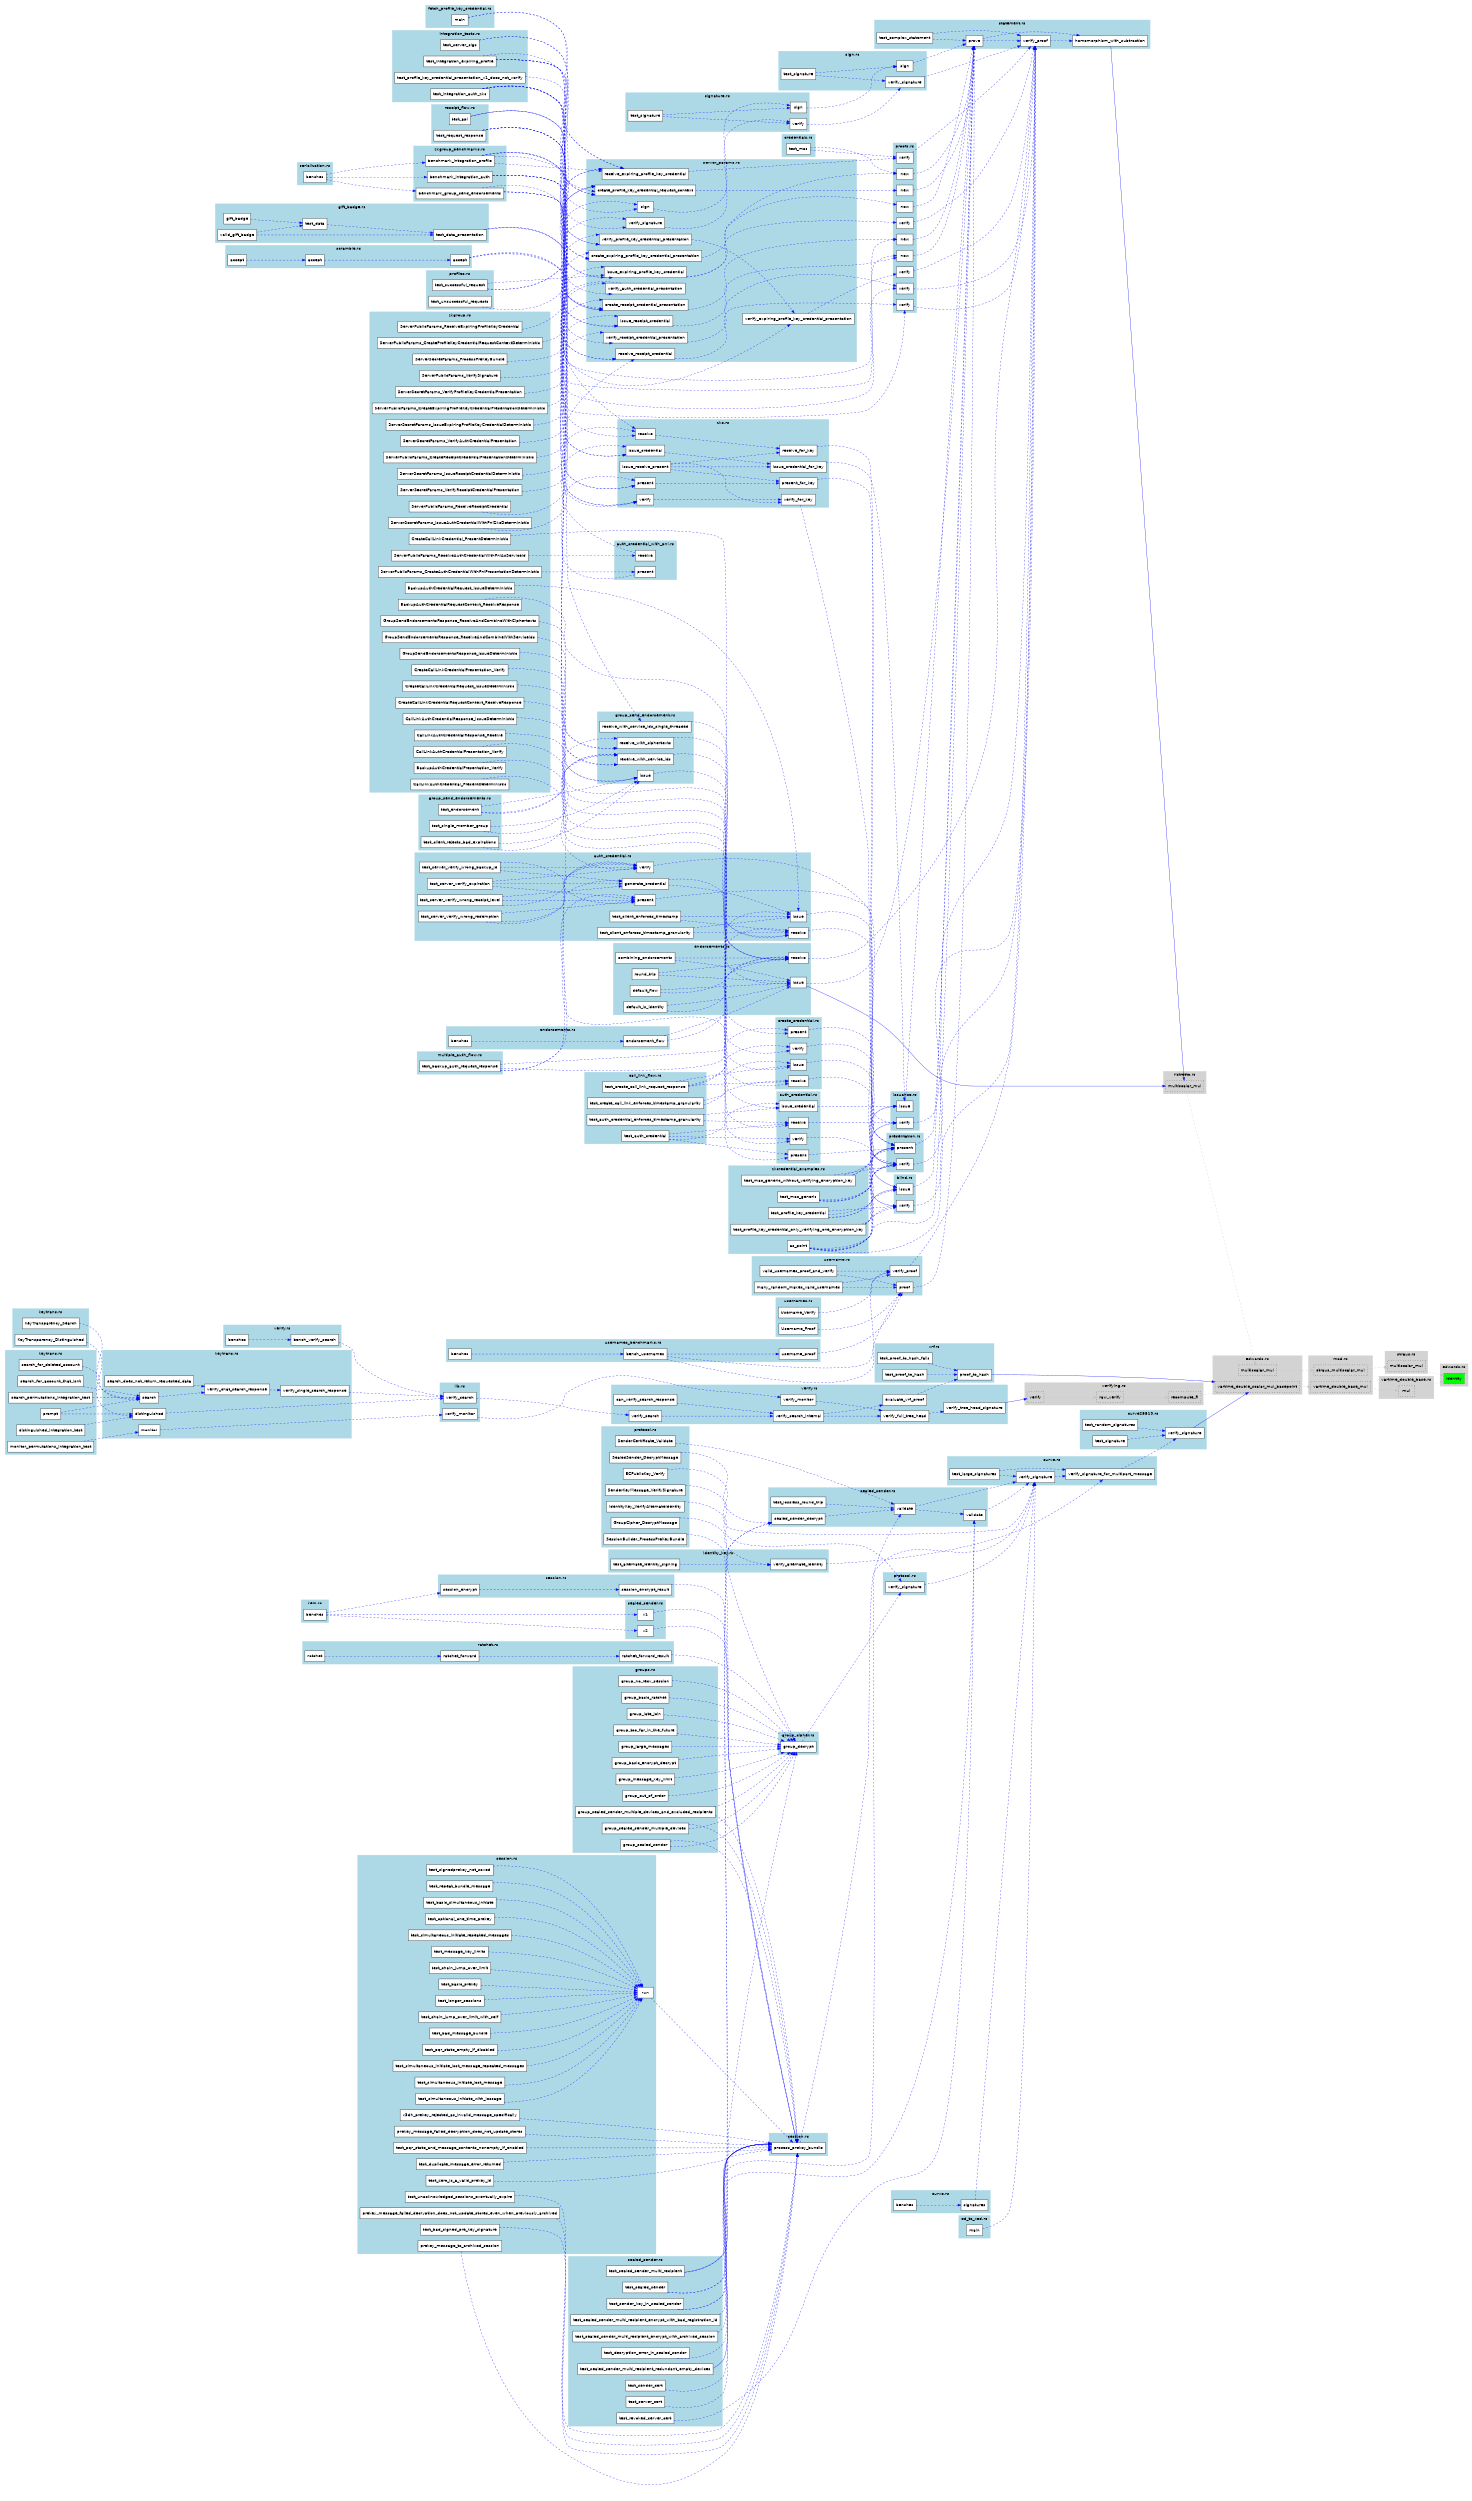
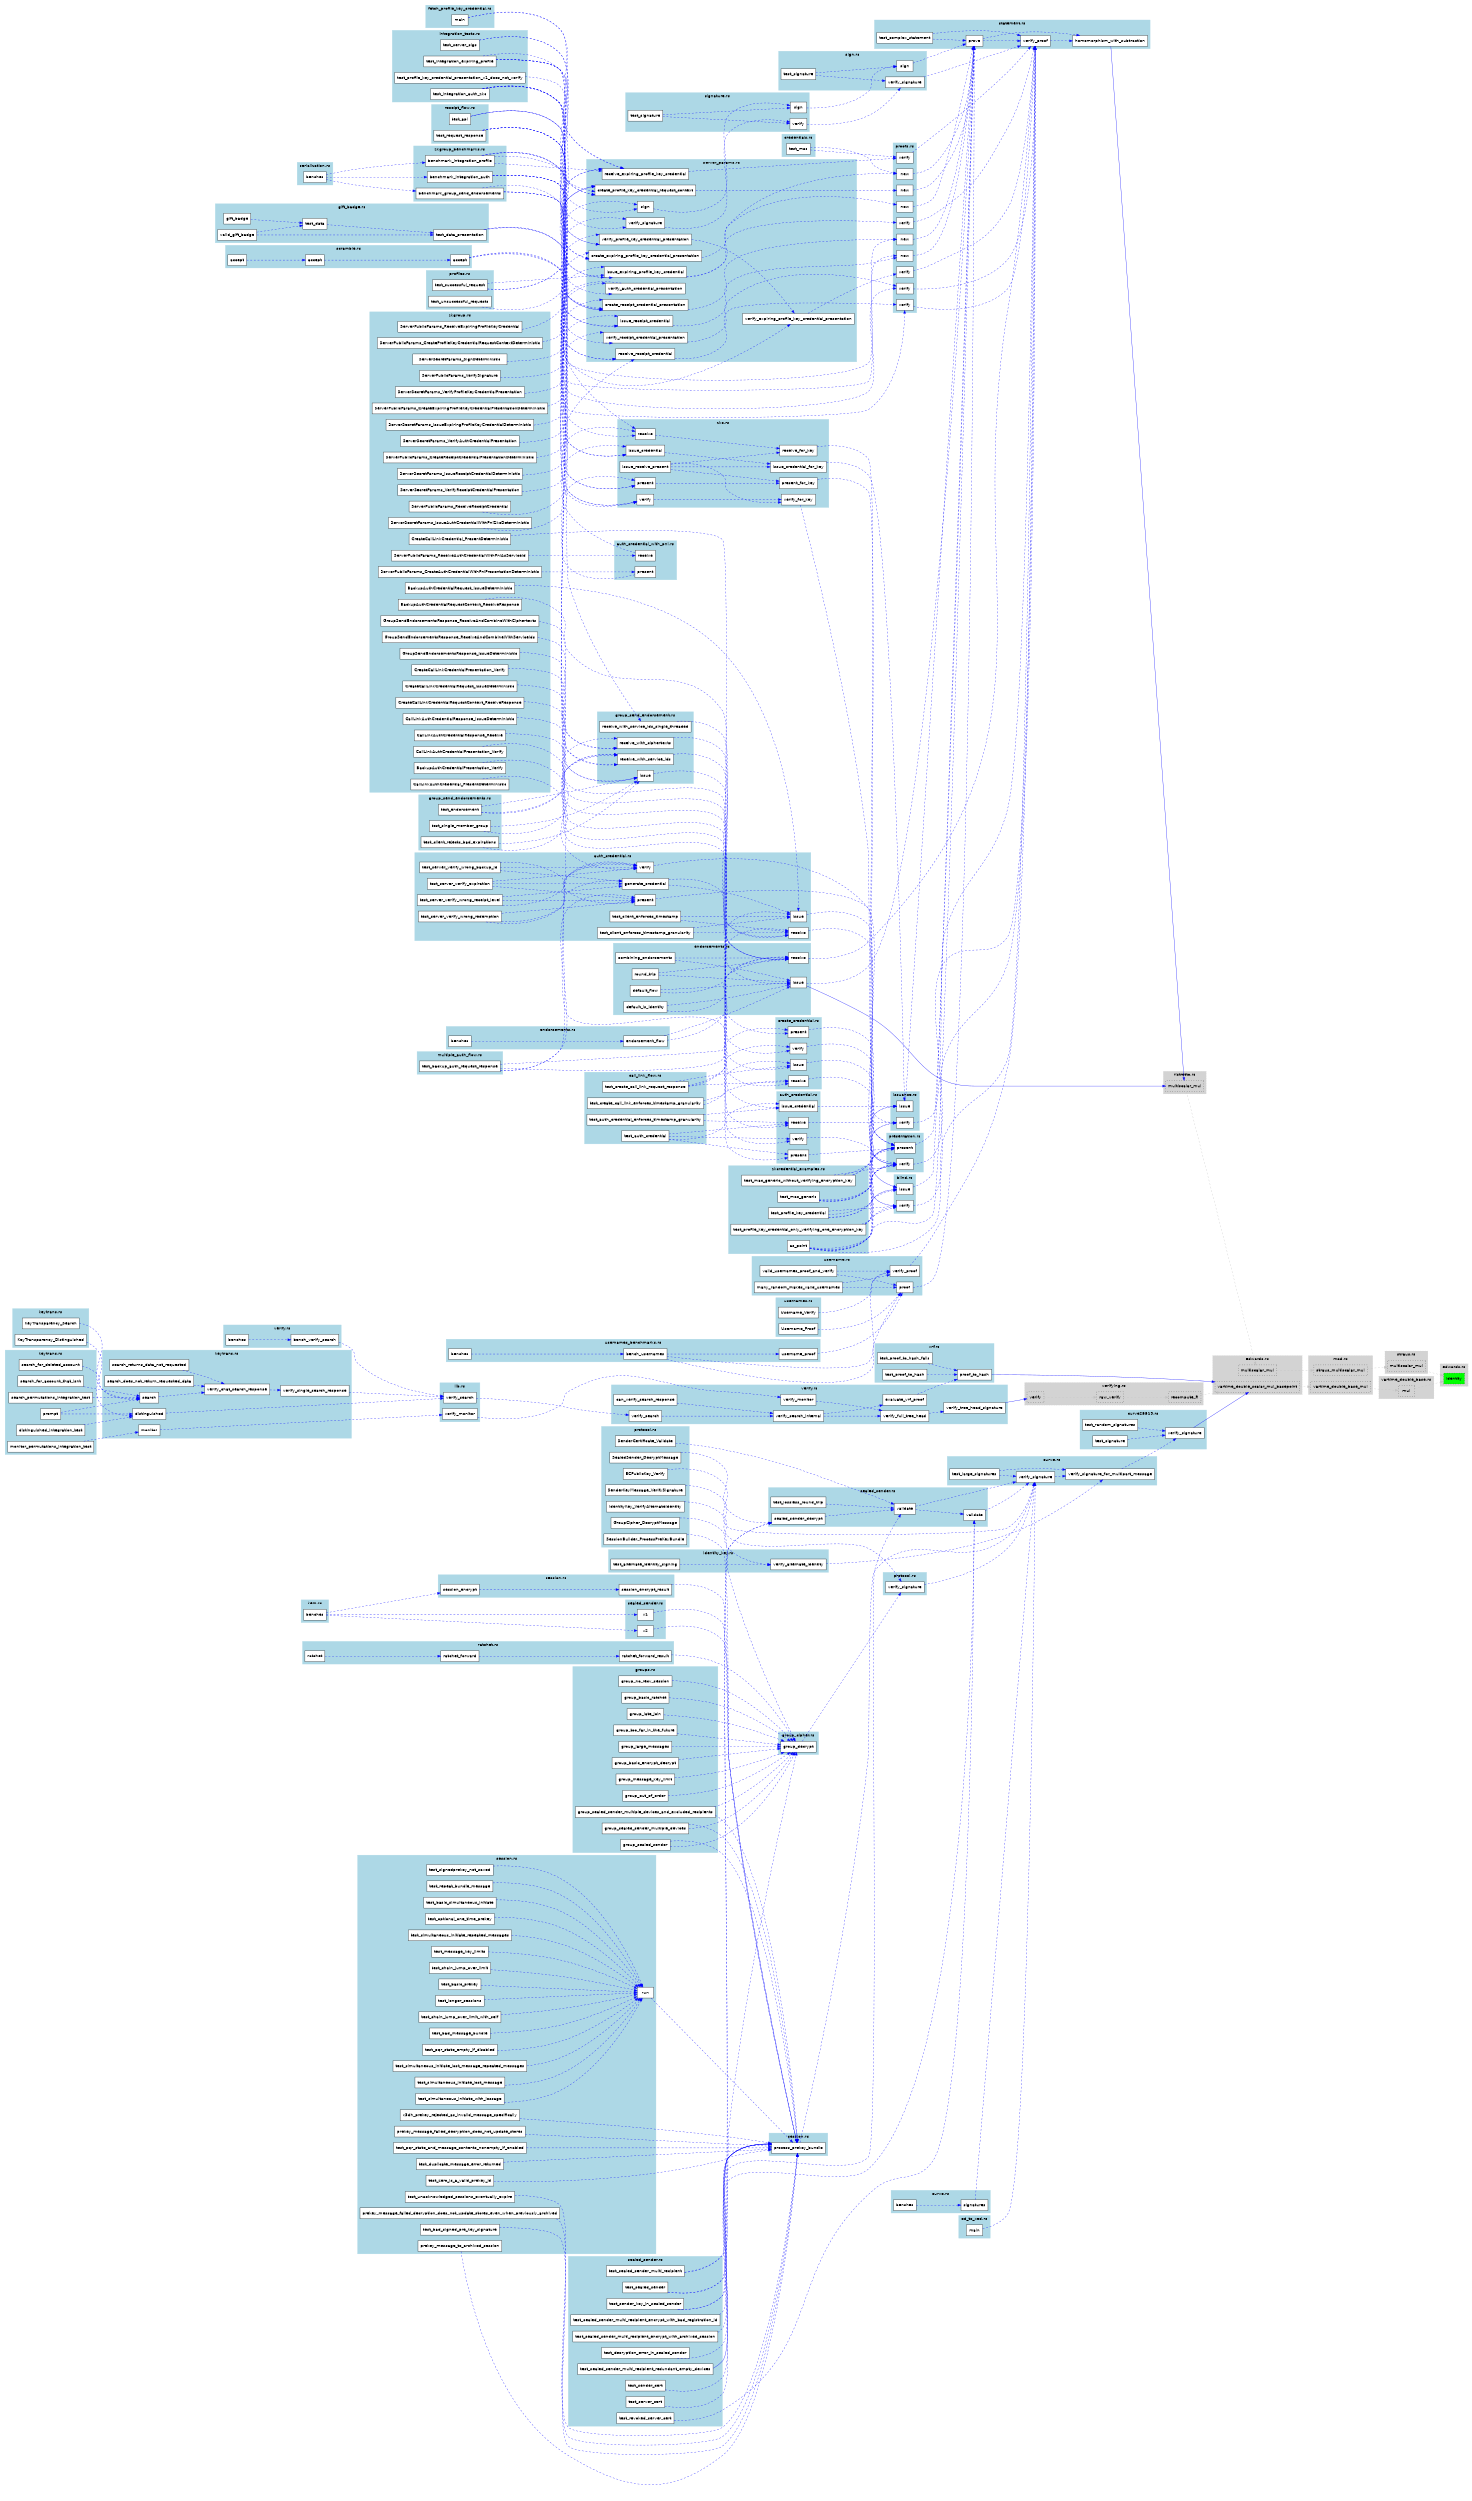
(460, 359) -> (460, 359)
none -> (149, 1365)
(725, 2206) -> (725, 2206)
